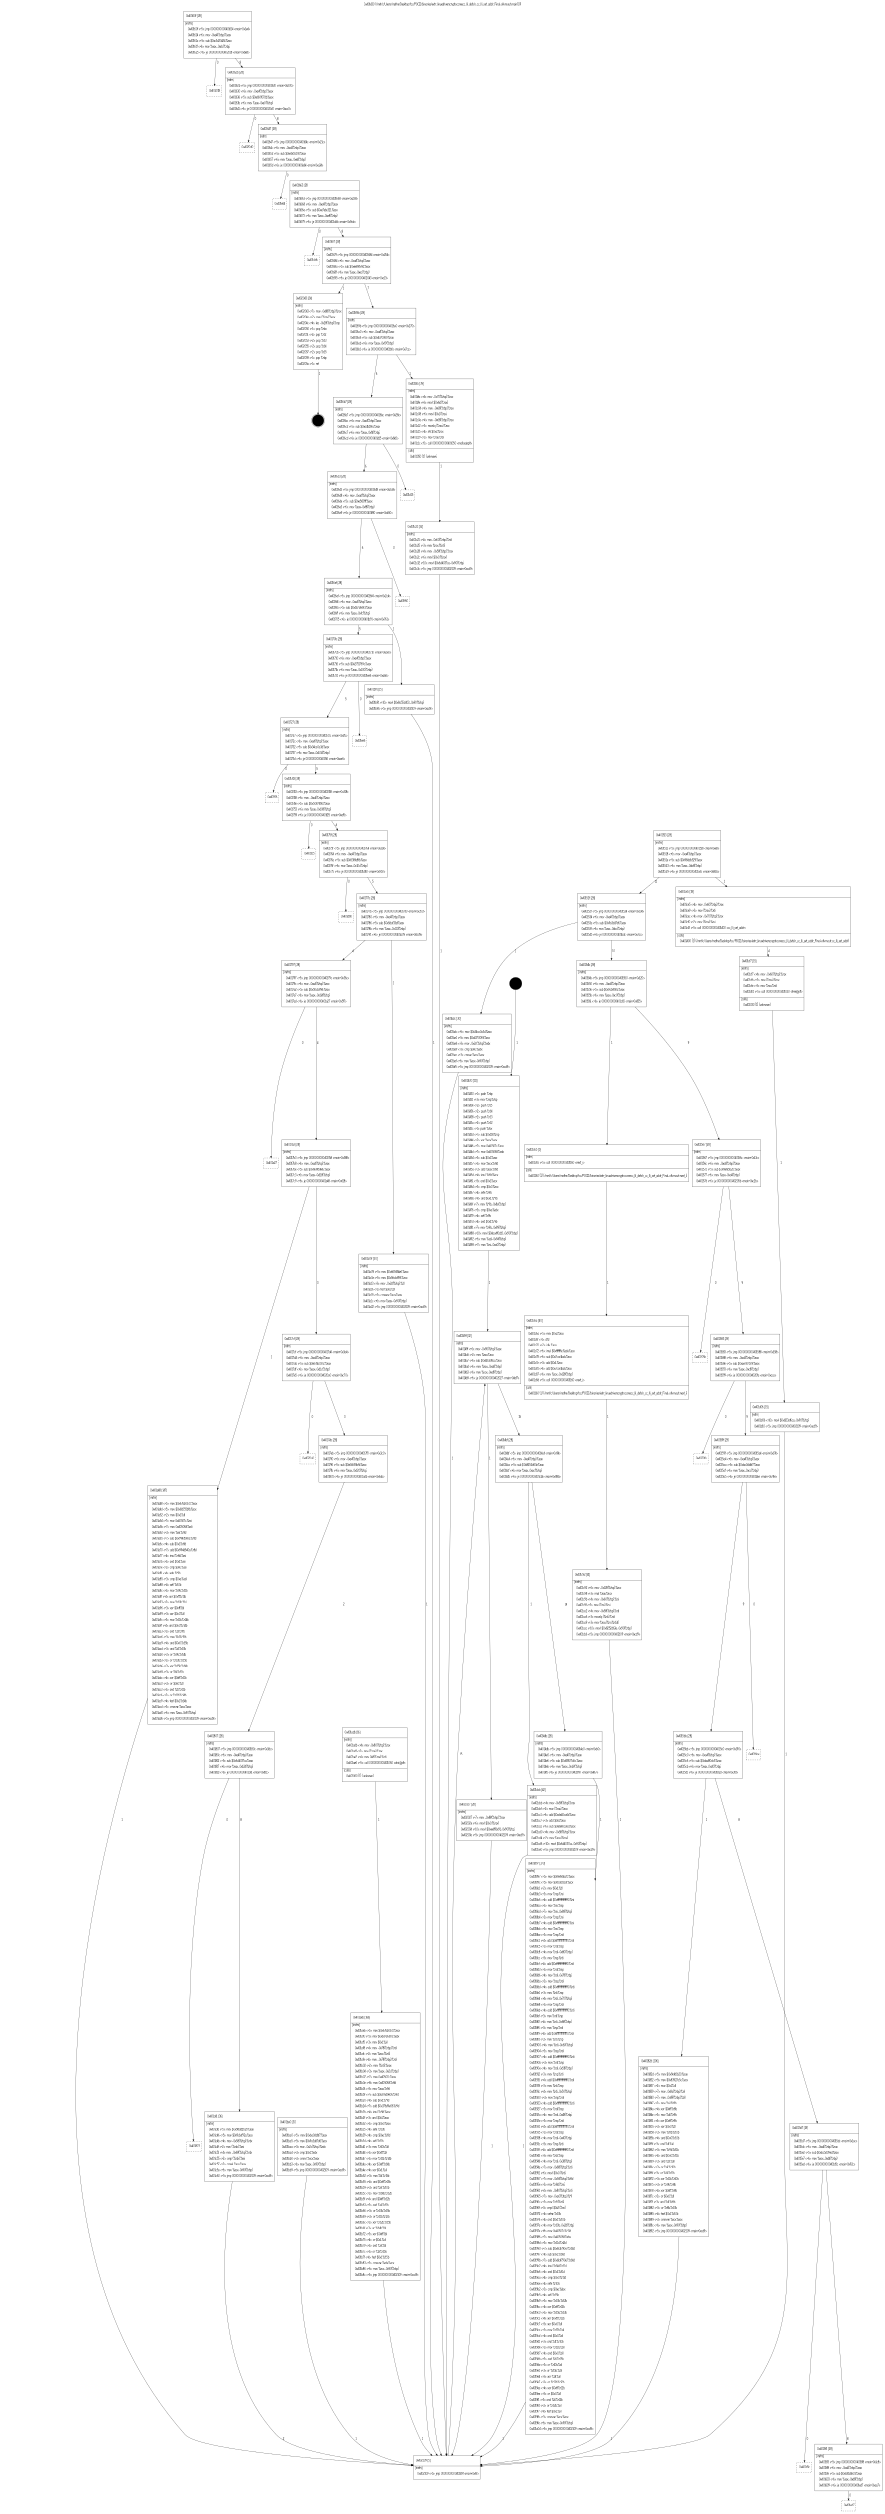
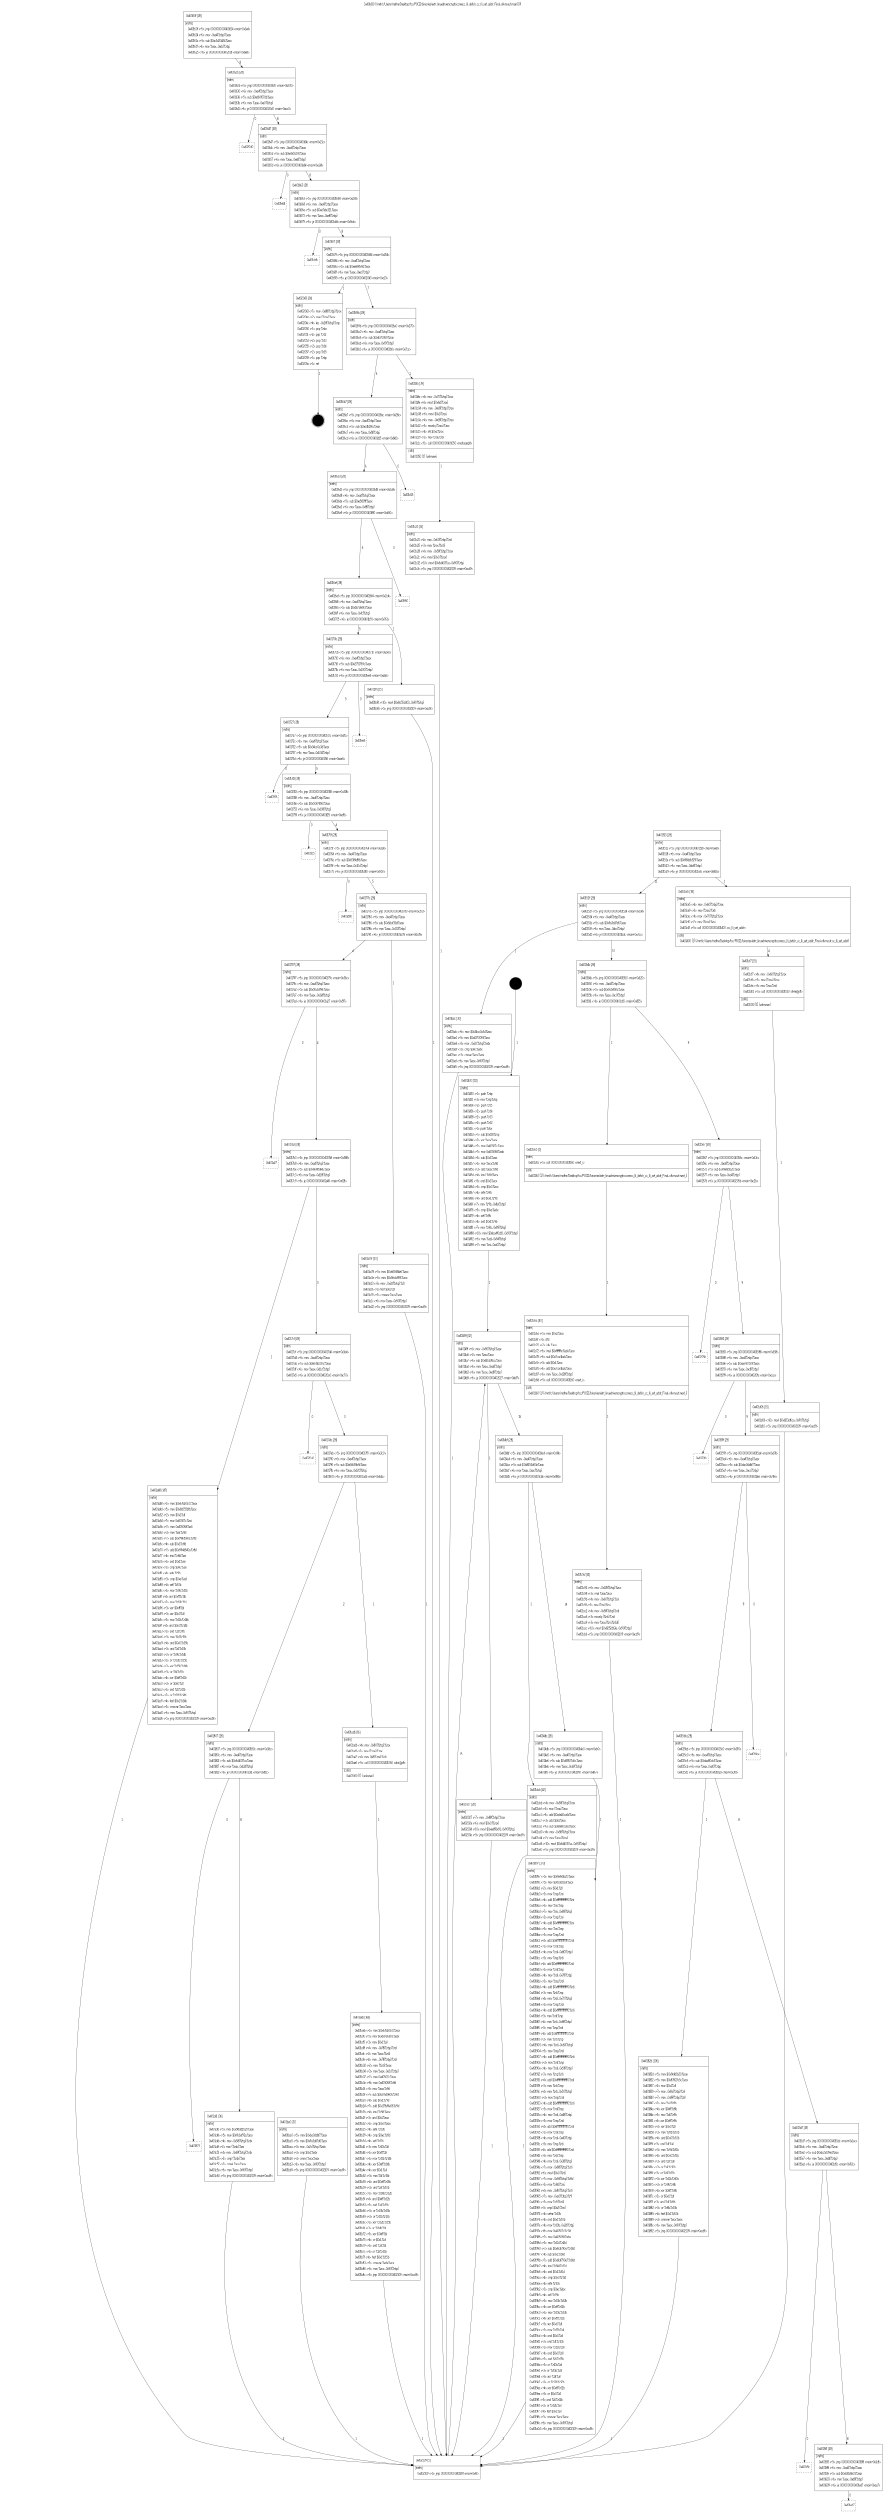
(214, 91) -> none
none -> (308, 175)
none -> (364, 1604)
